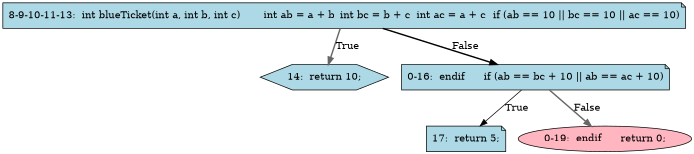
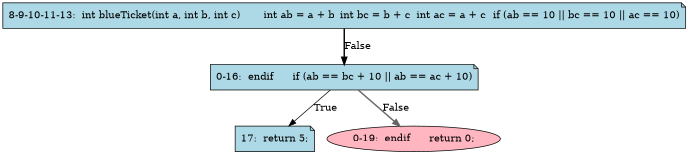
(324, 77) -> none
